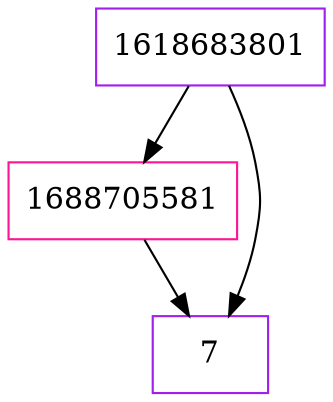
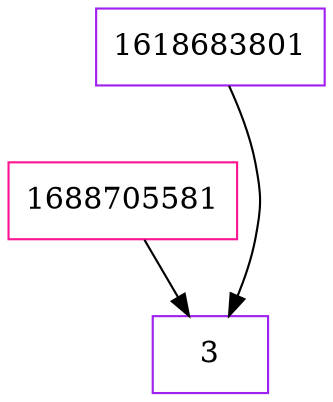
(172, 115) -> none
(210, 355) -> (210, 355)
